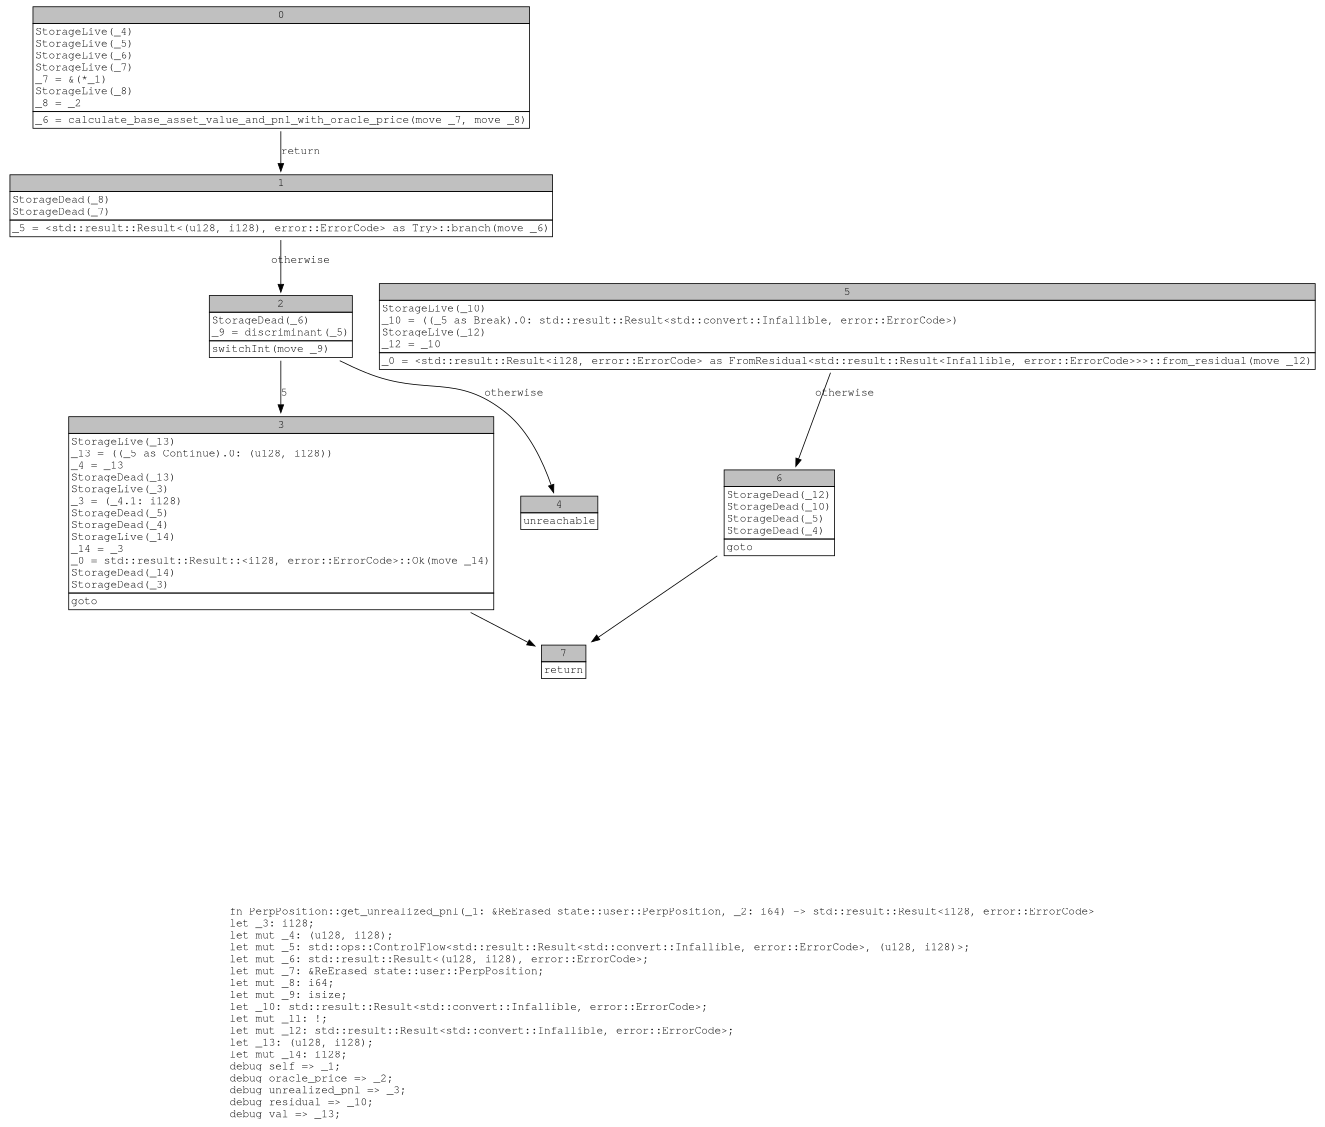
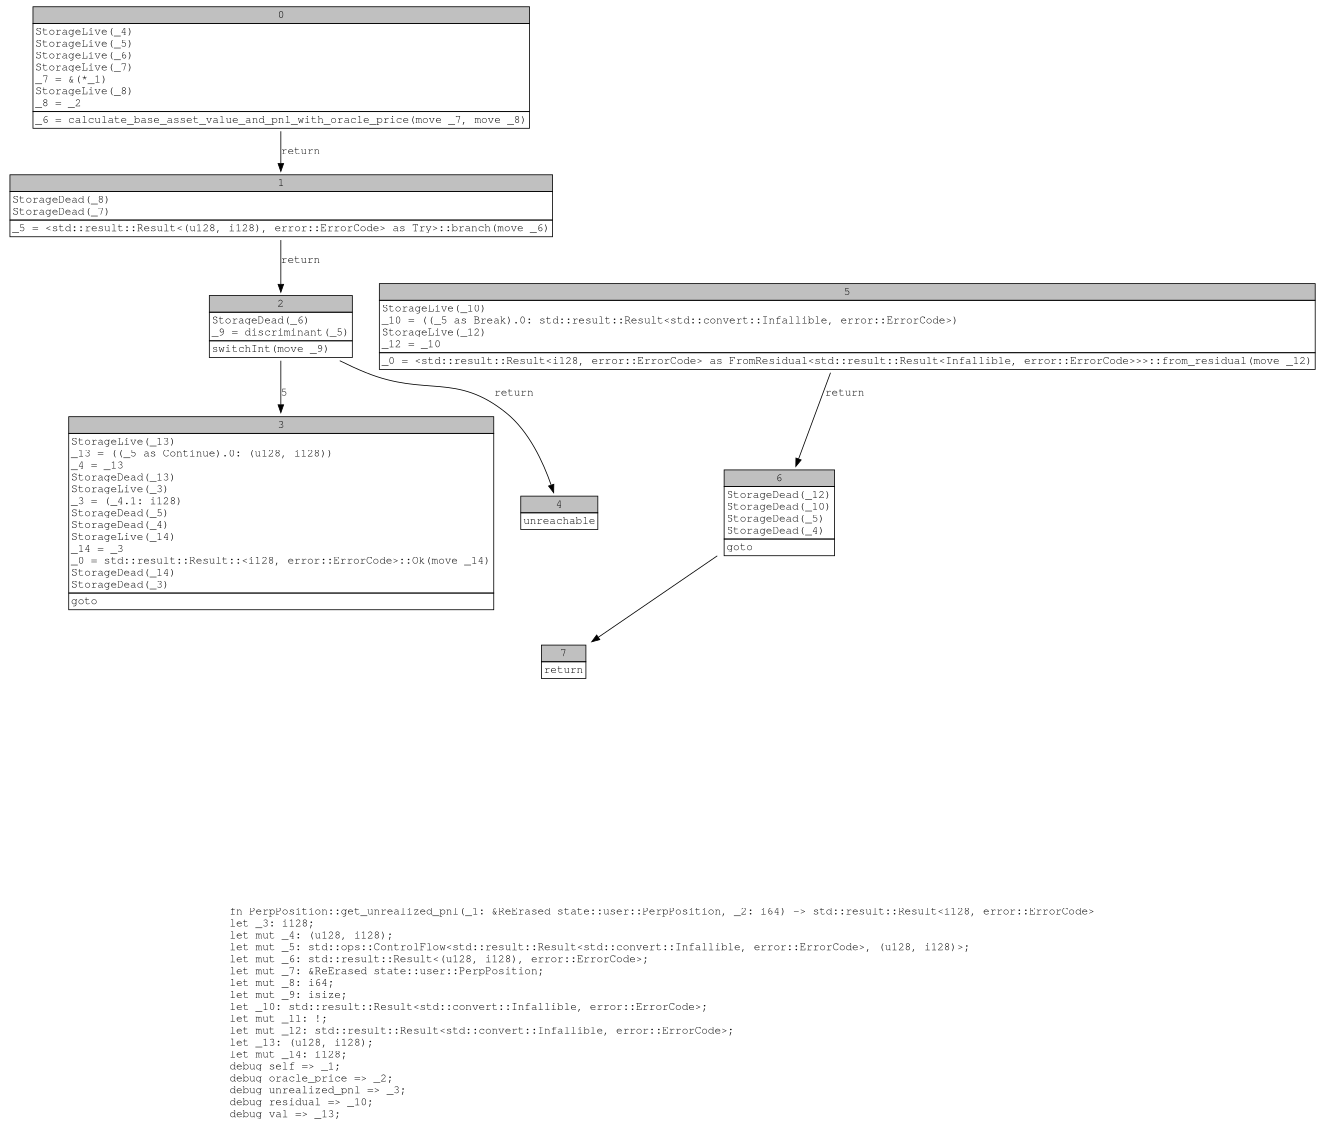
(301, 260) -> (301, 260)
(514, 393) -> (514, 393)
(845, 393) -> (845, 393)
(499, 627) -> none
